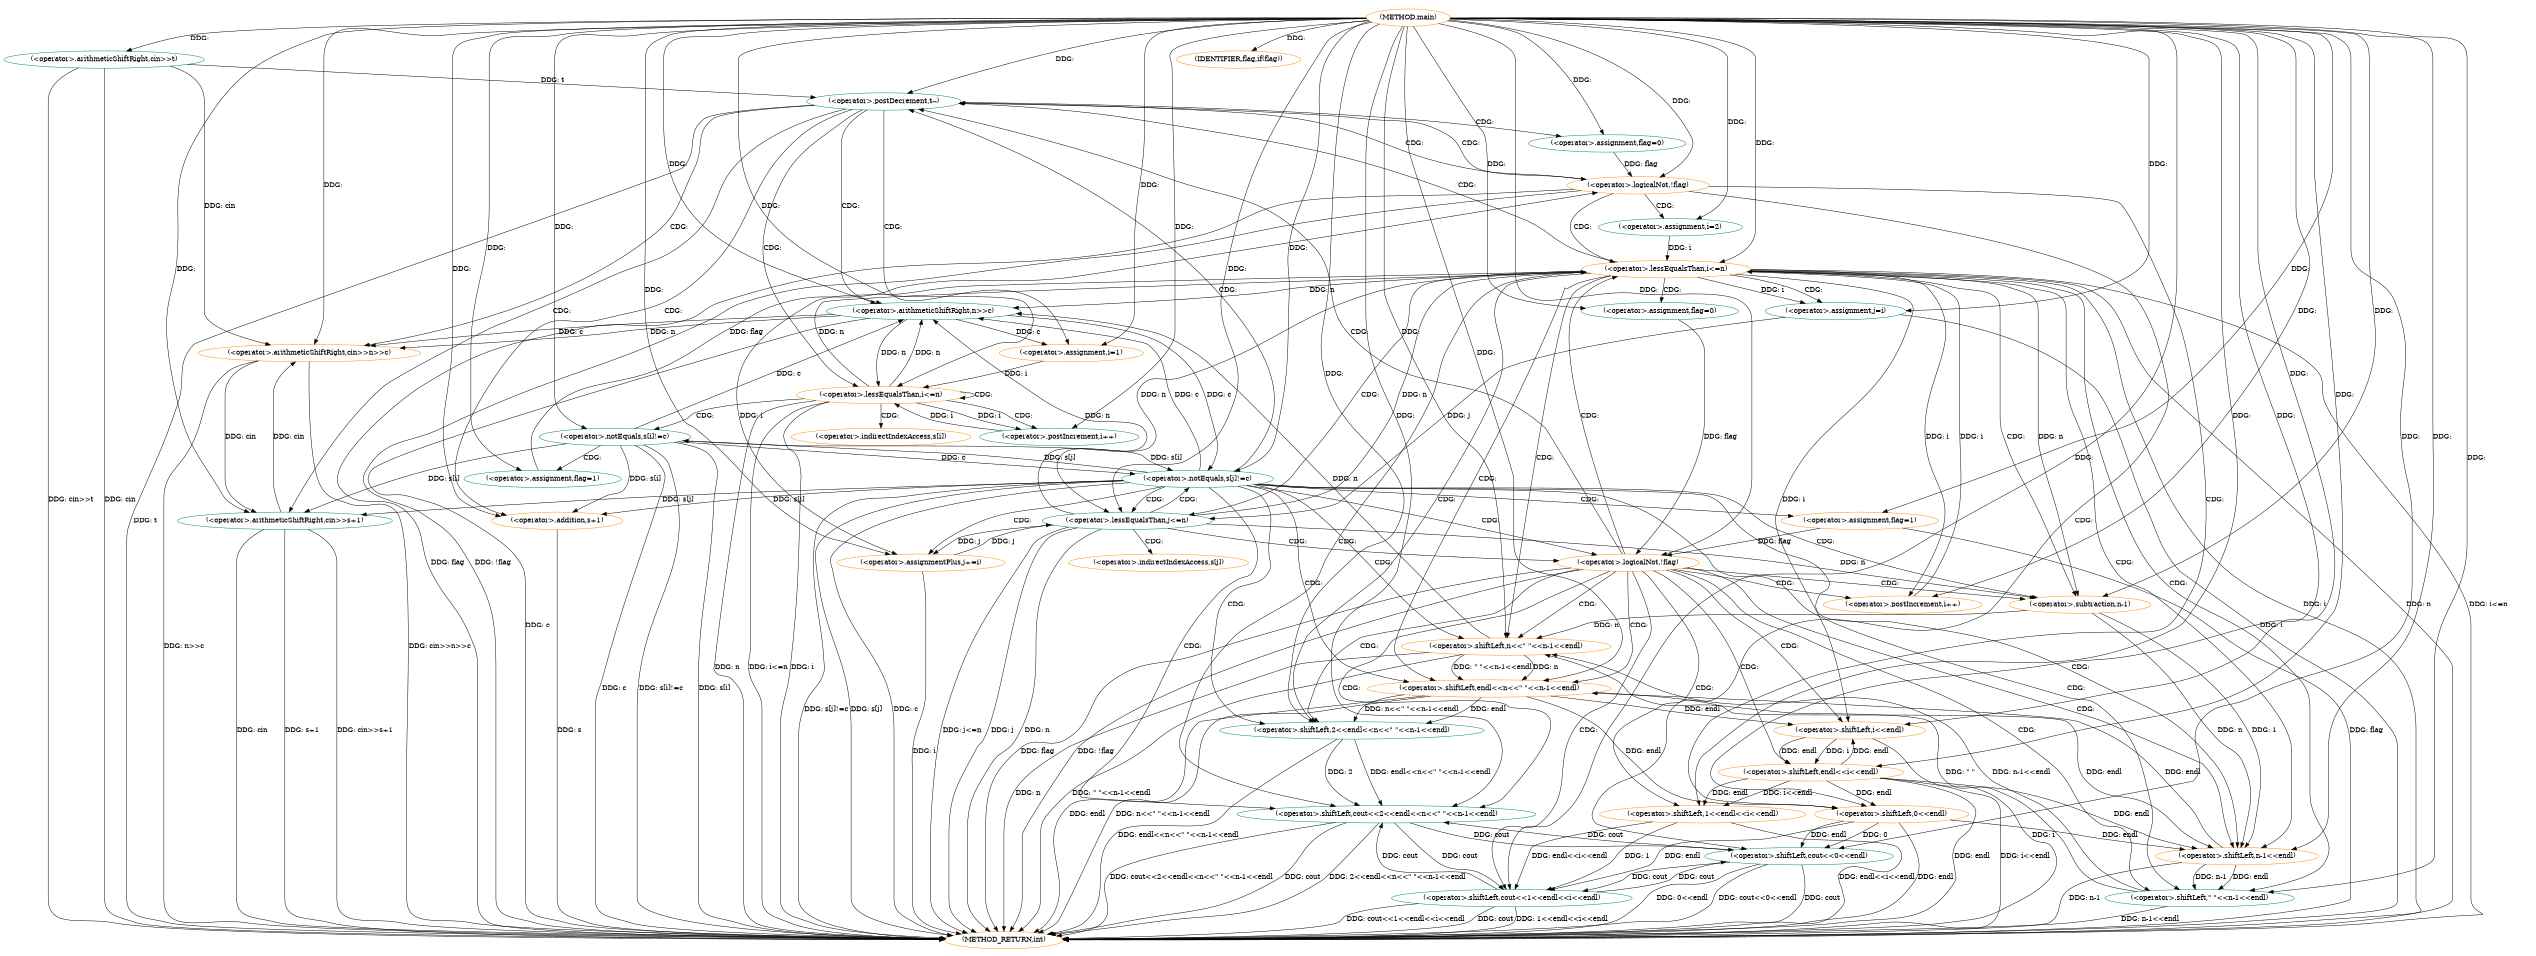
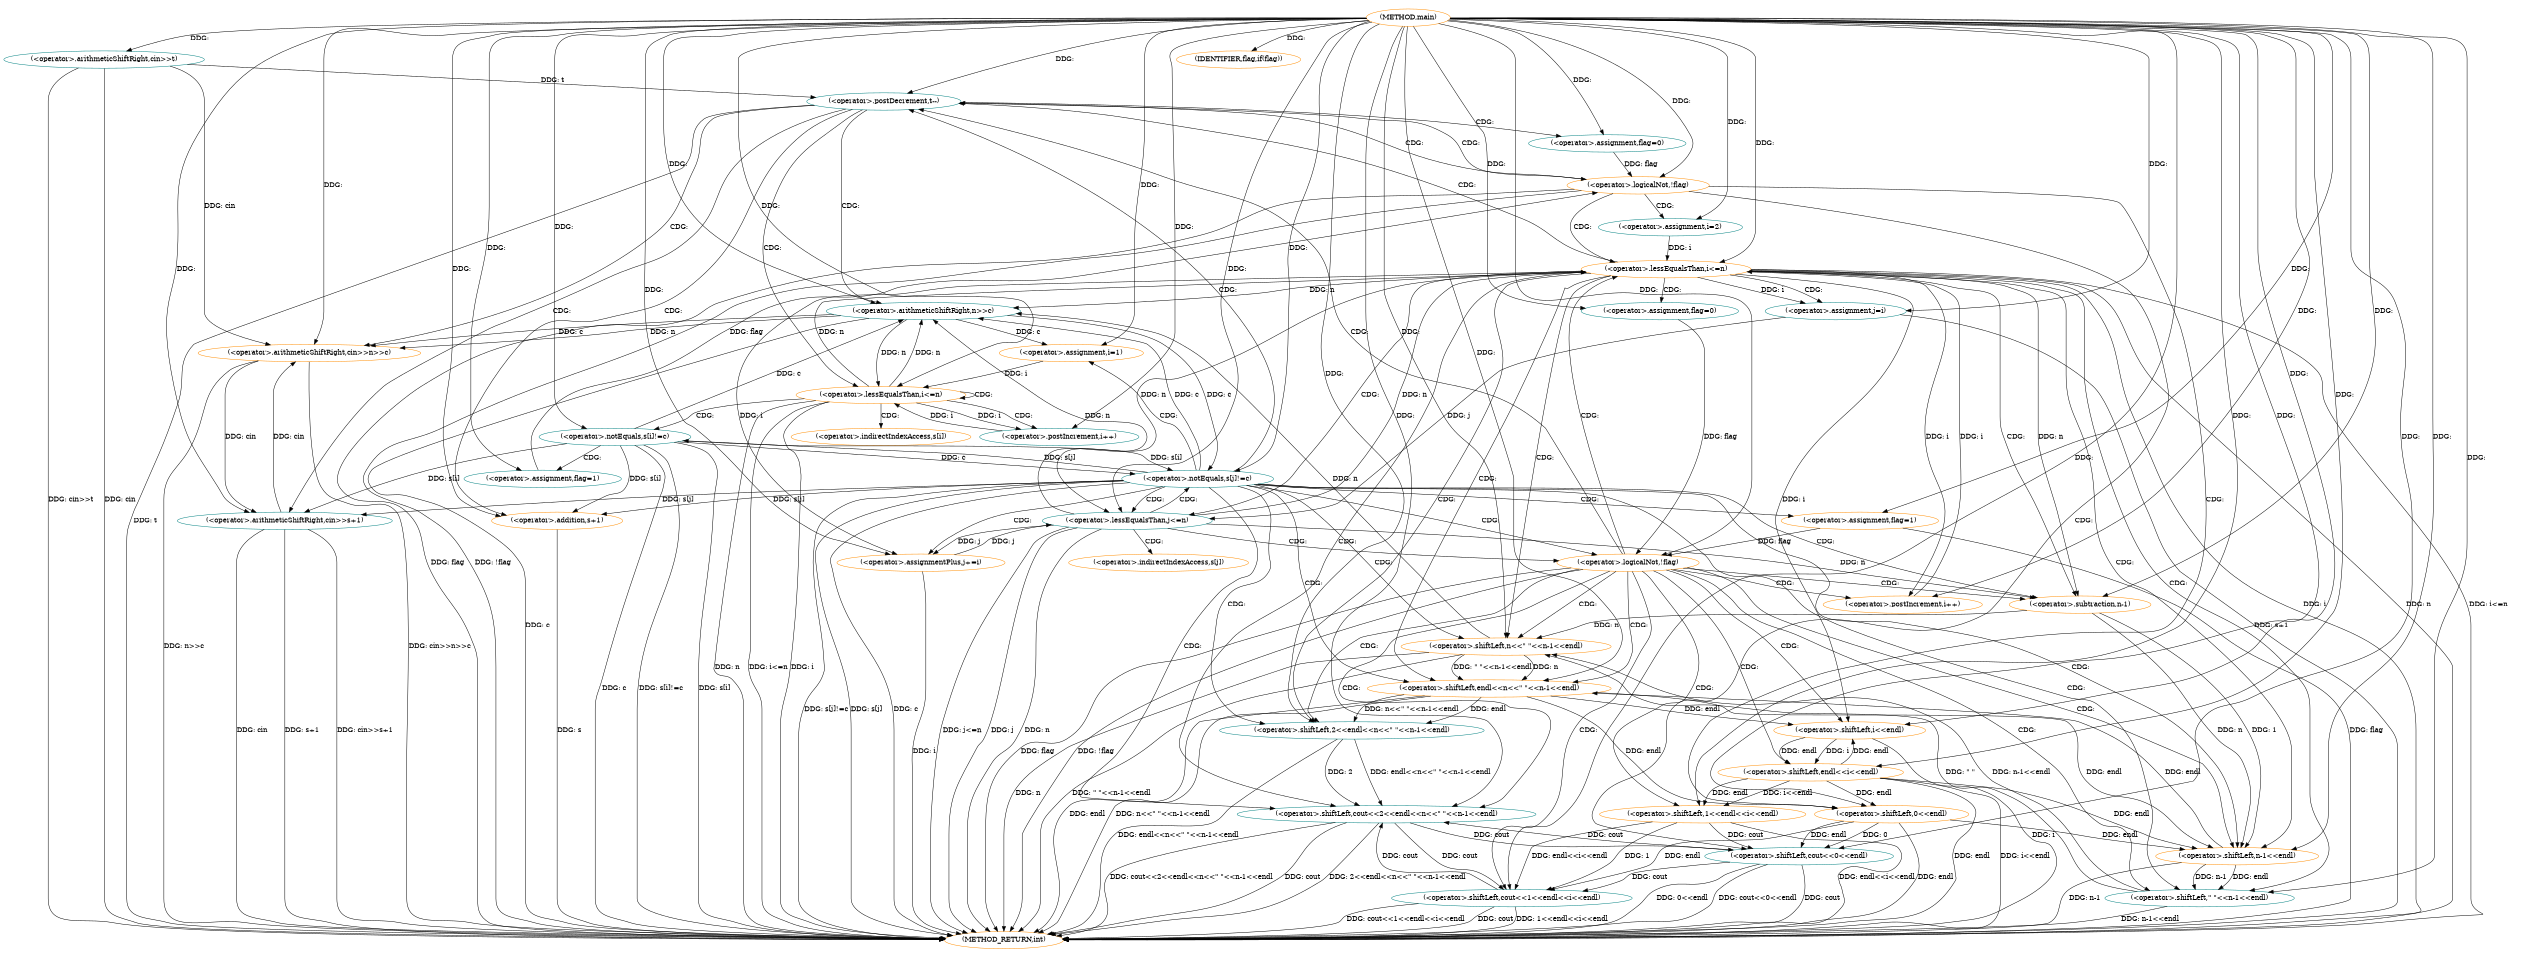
(907, 300) -> (1152, 412)
(2271, 626) -> (2271, 626)
(1661, 883) -> (1725, 837)
